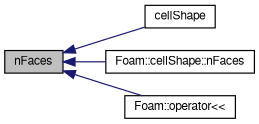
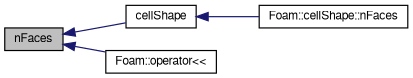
(90, 62) -> (234, 17)
